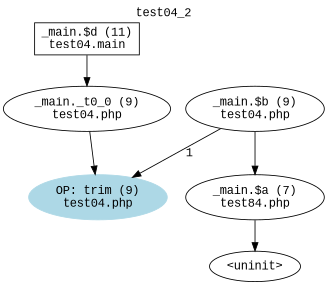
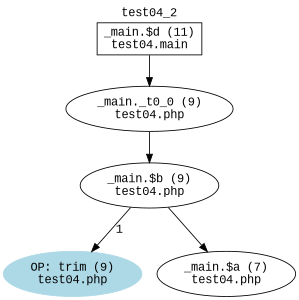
(92, 149) -> (149, 143)
(255, 197) -> (226, 274)
(255, 266) -> none
